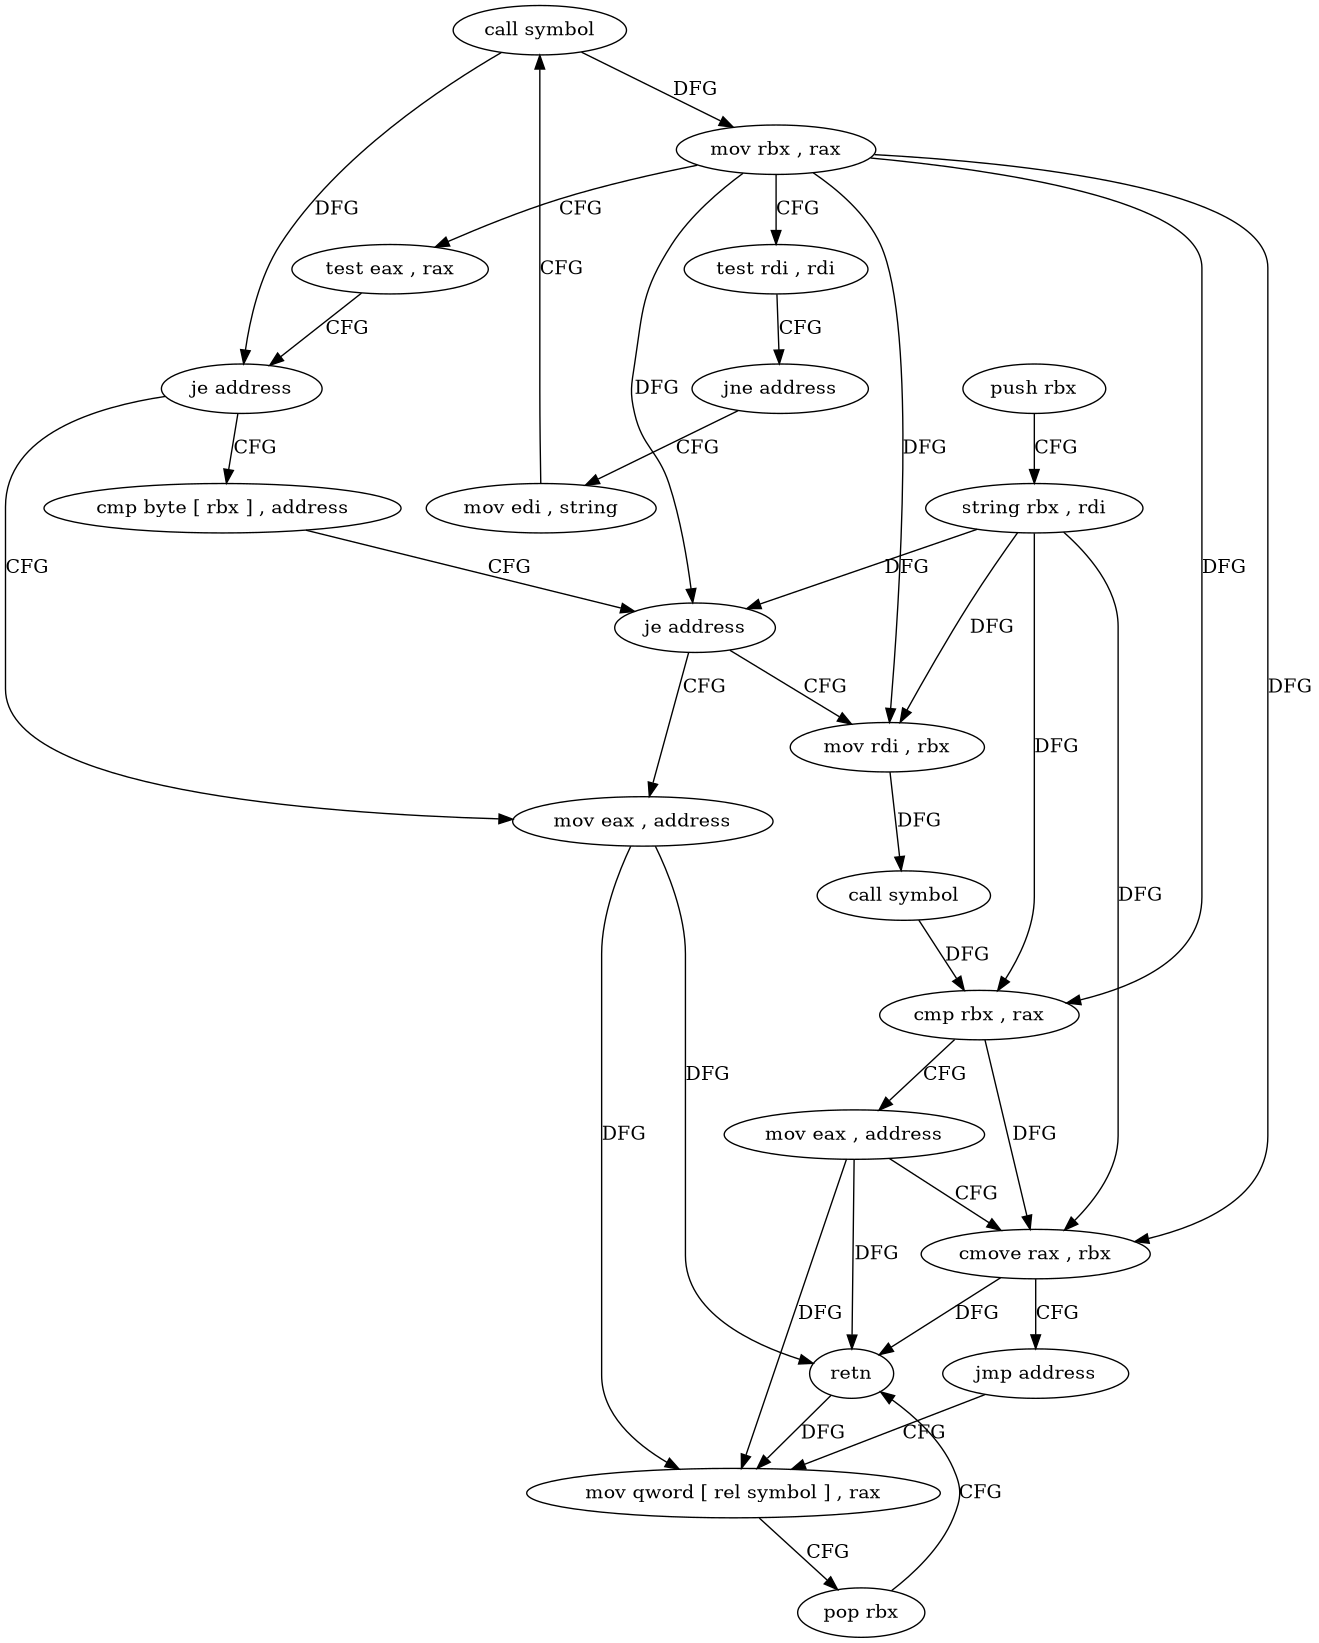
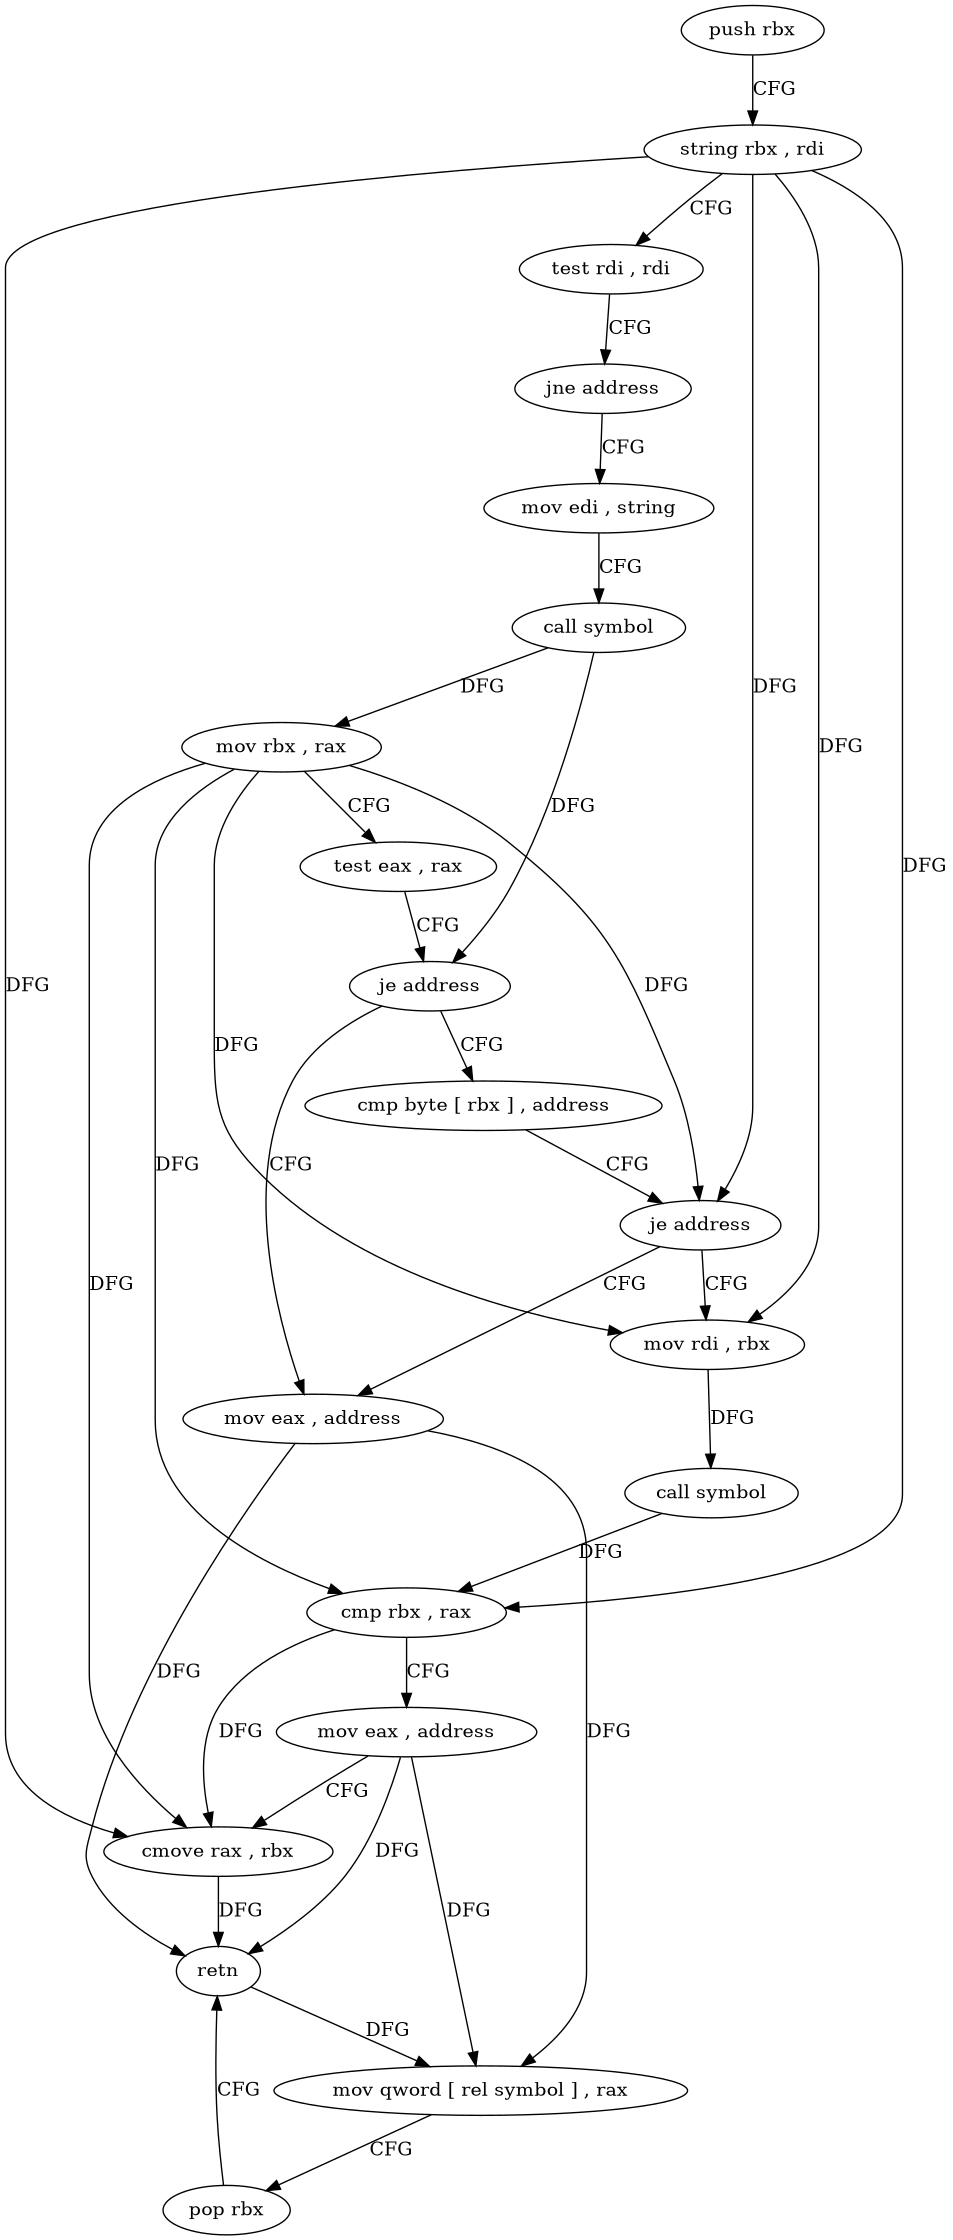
(776, 203) -> (684, 204)
(1036, 1374) -> none
